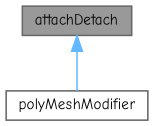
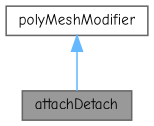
(77, 71) -> (77, 71)
